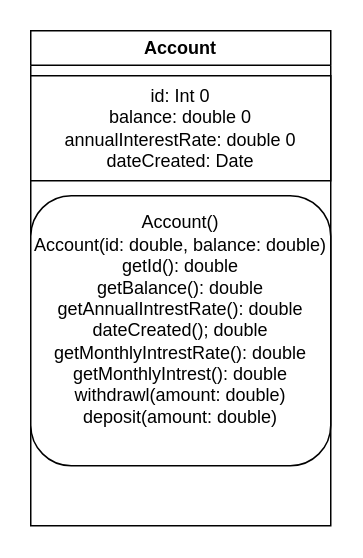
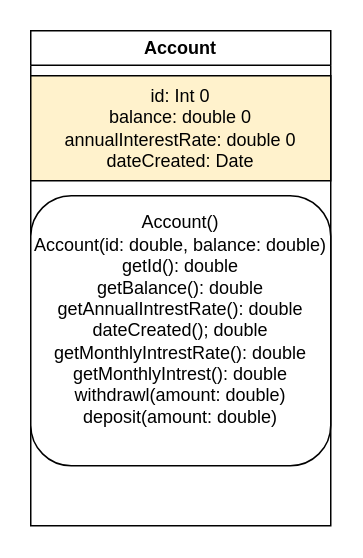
(181, 128) -> (181, 128)
